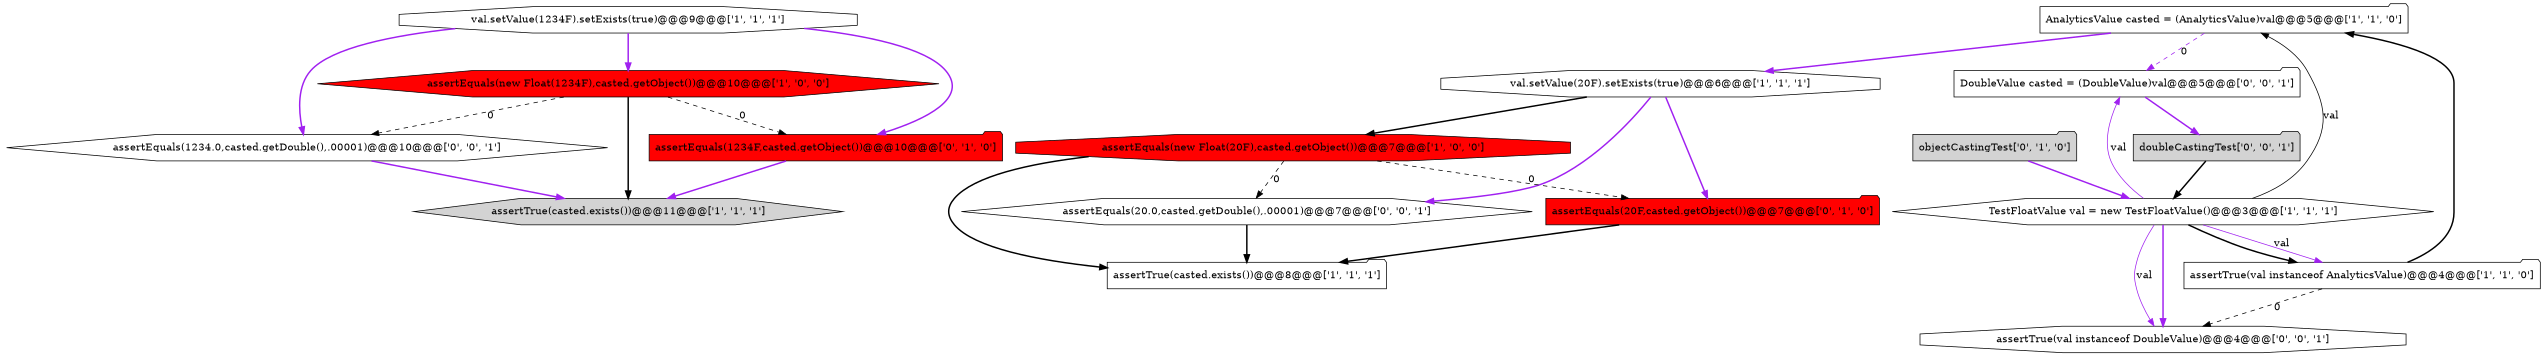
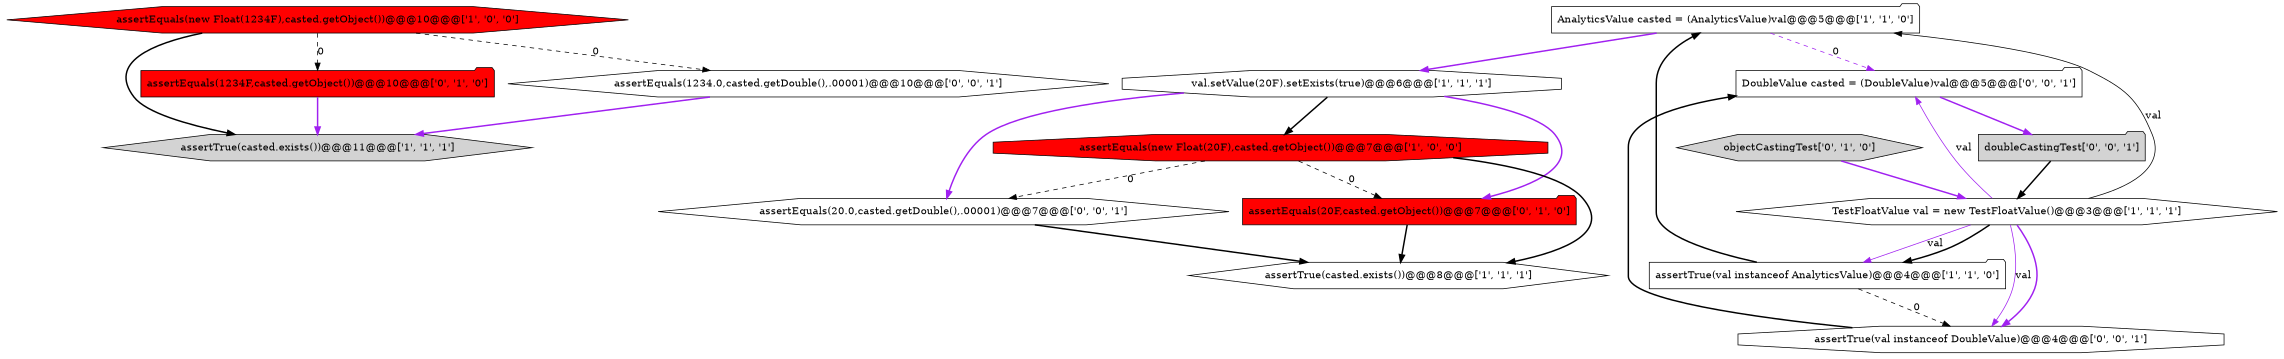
(628, 20) -> none
(1995, 148) -> (1800, 148)
none -> (1628, 269)
(1247, 276) -> (1398, 276)
